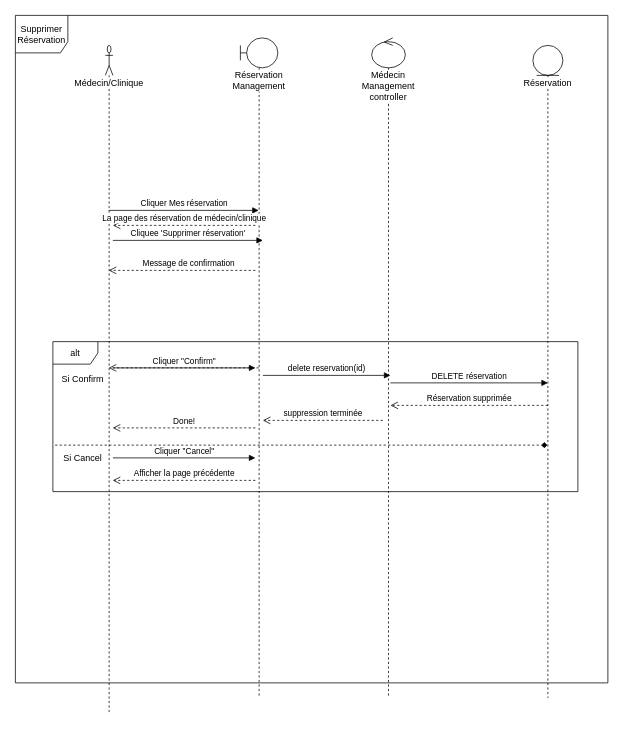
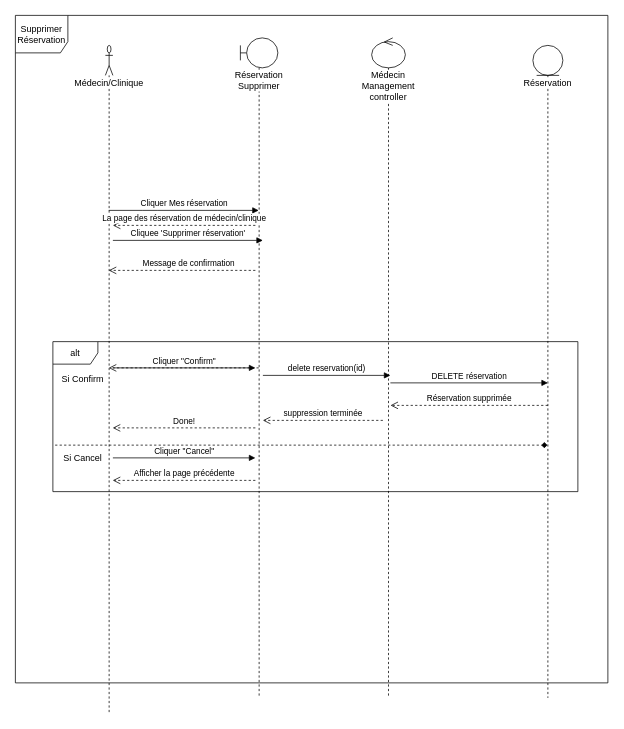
(259, 86) -> (259, 86)
